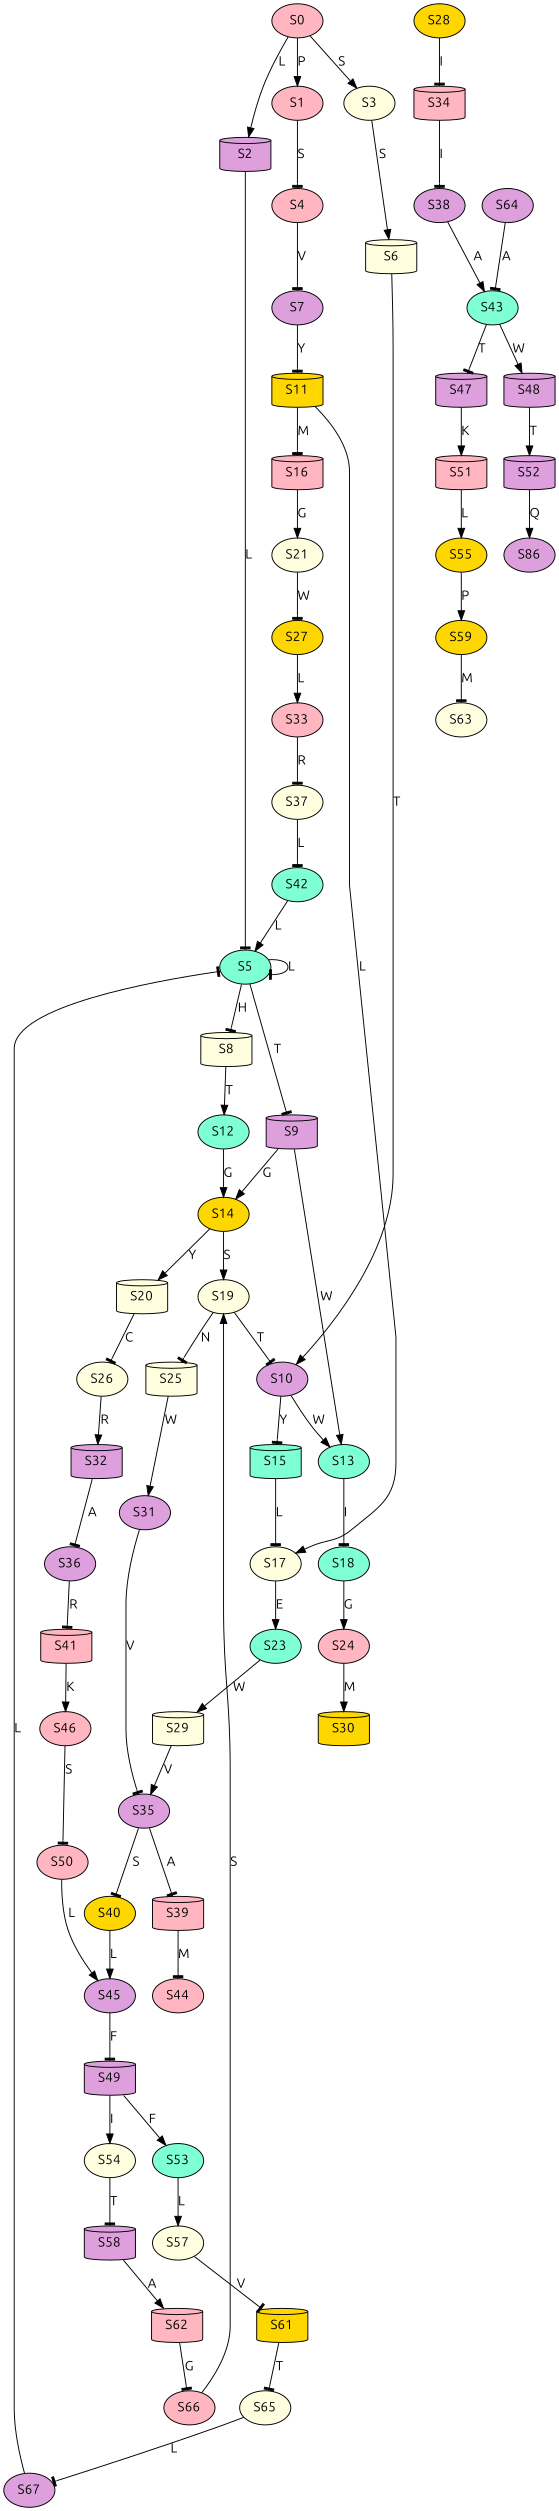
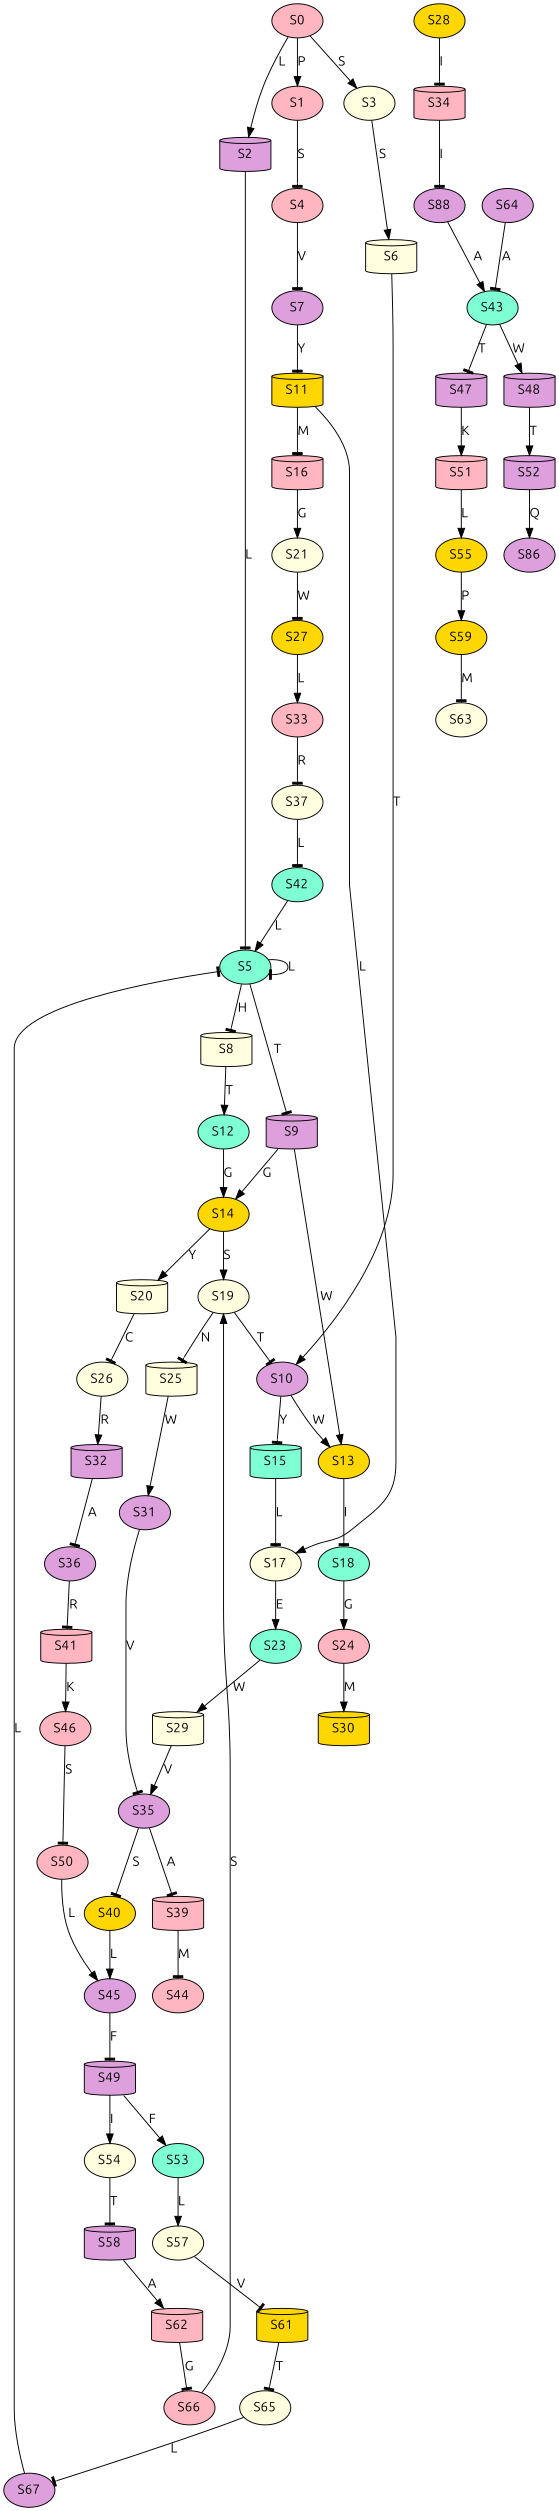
(440, 206) -> (440, 206)
(344, 1462) -> (344, 1462)
